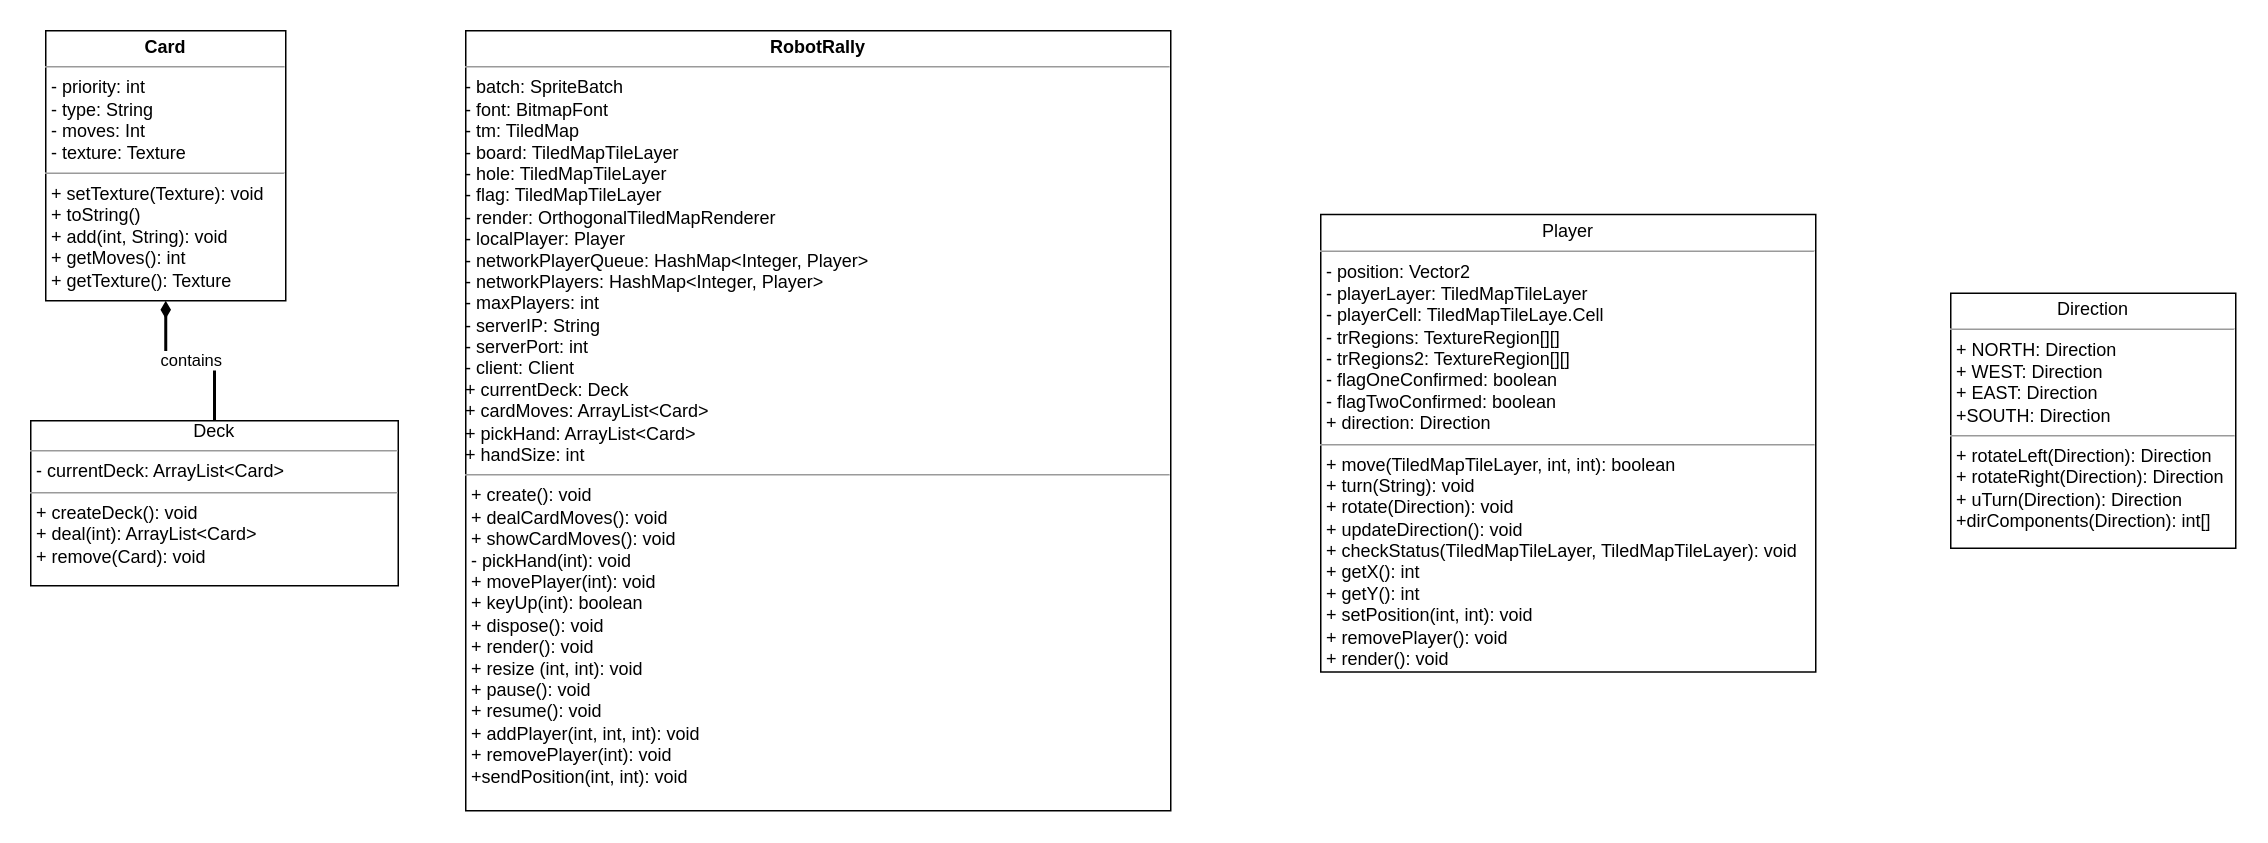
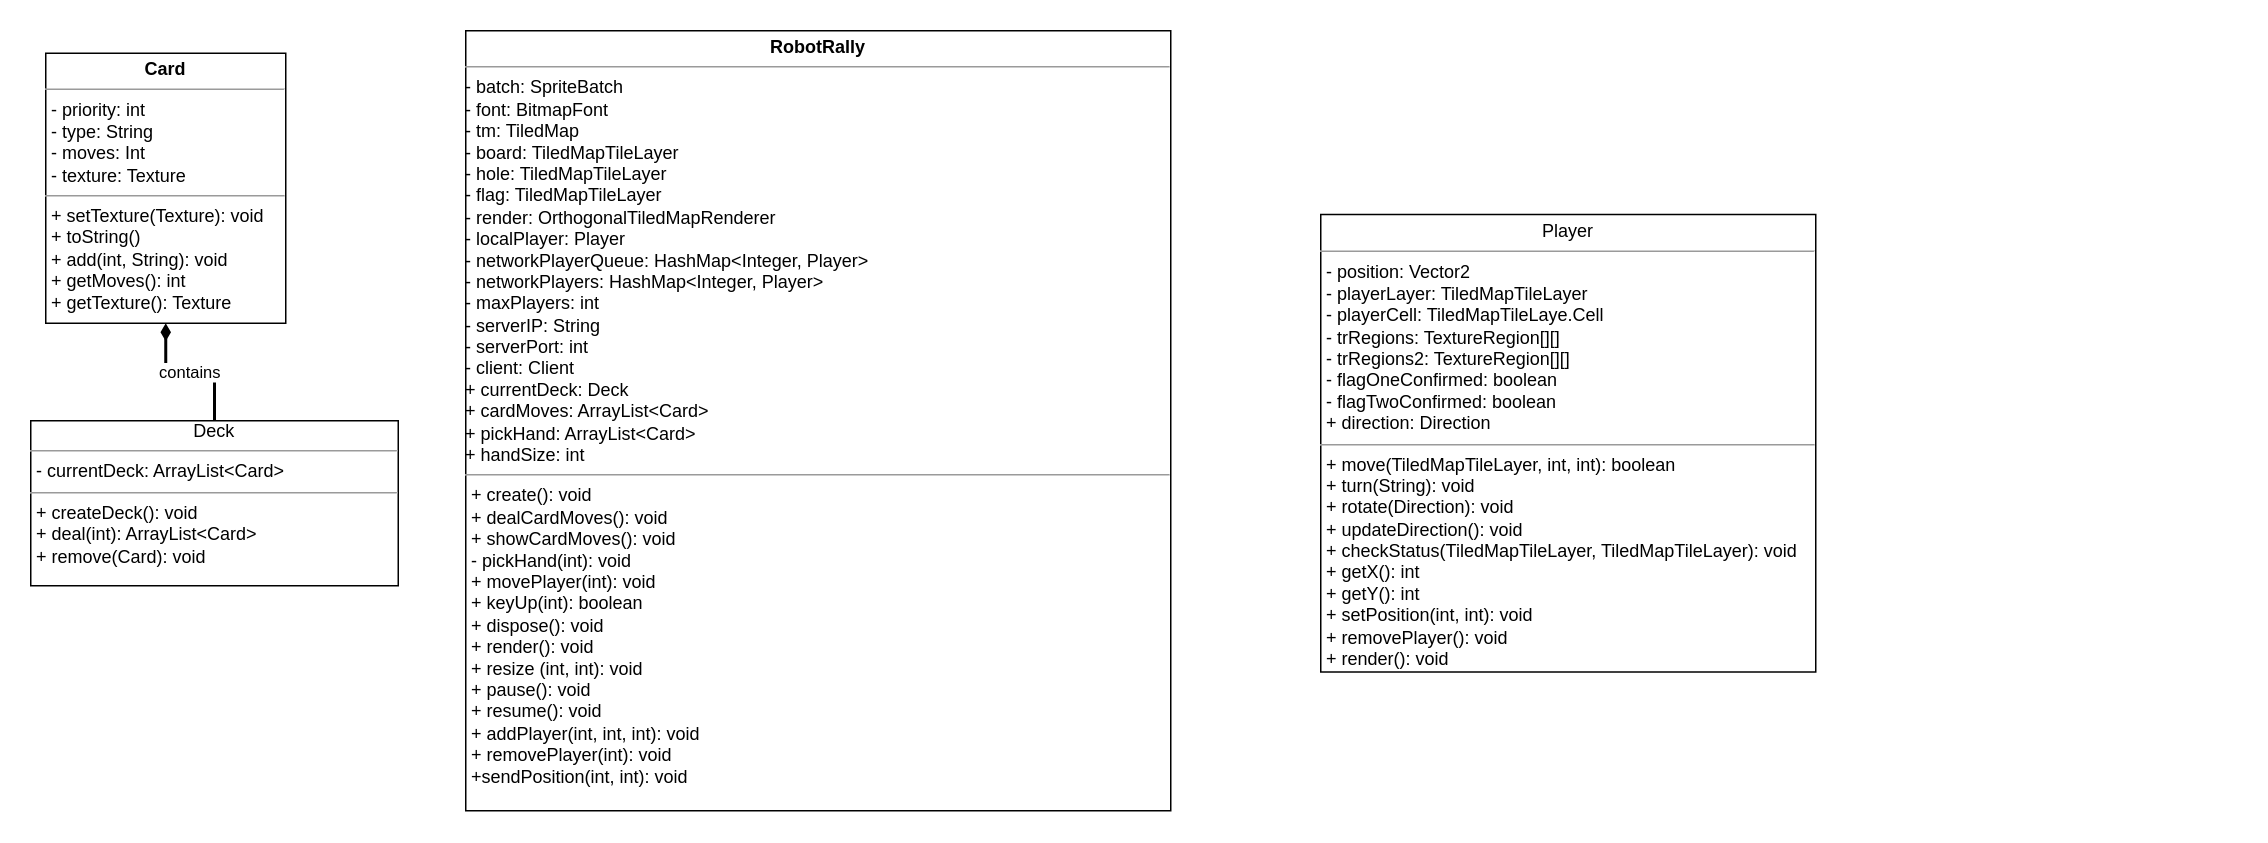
(166, 166) -> (166, 188)
(2093, 421) -> none
